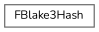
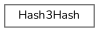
(49, 16) -> (49, 16)
